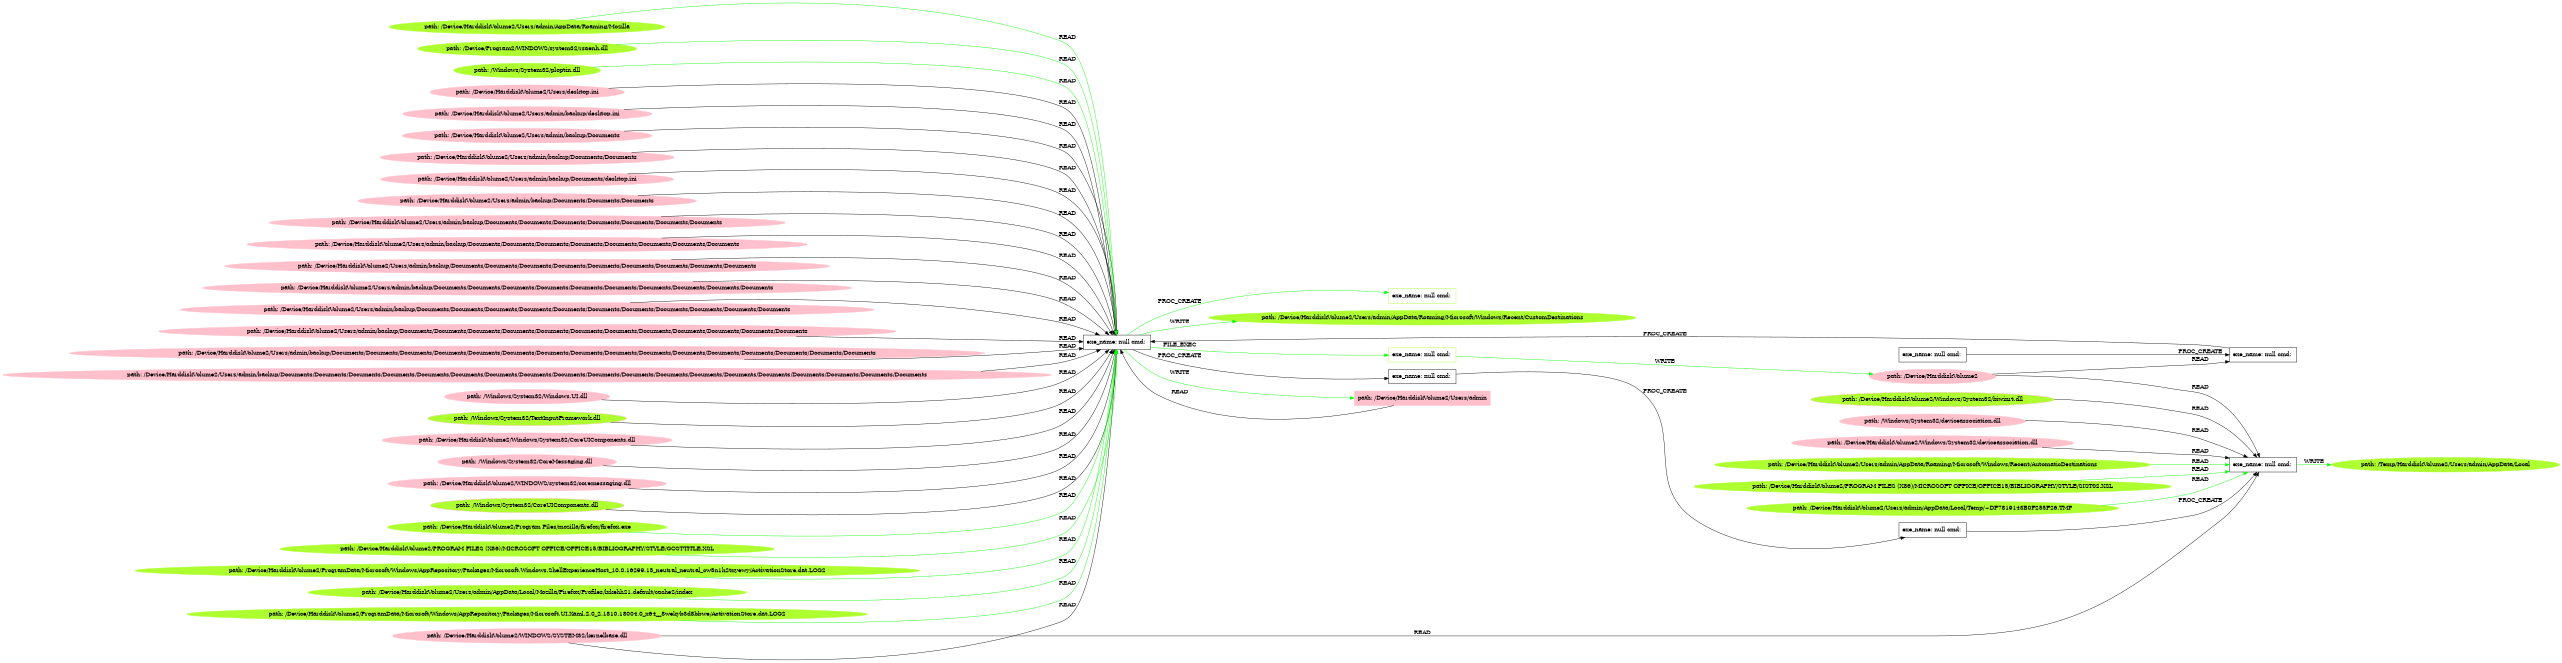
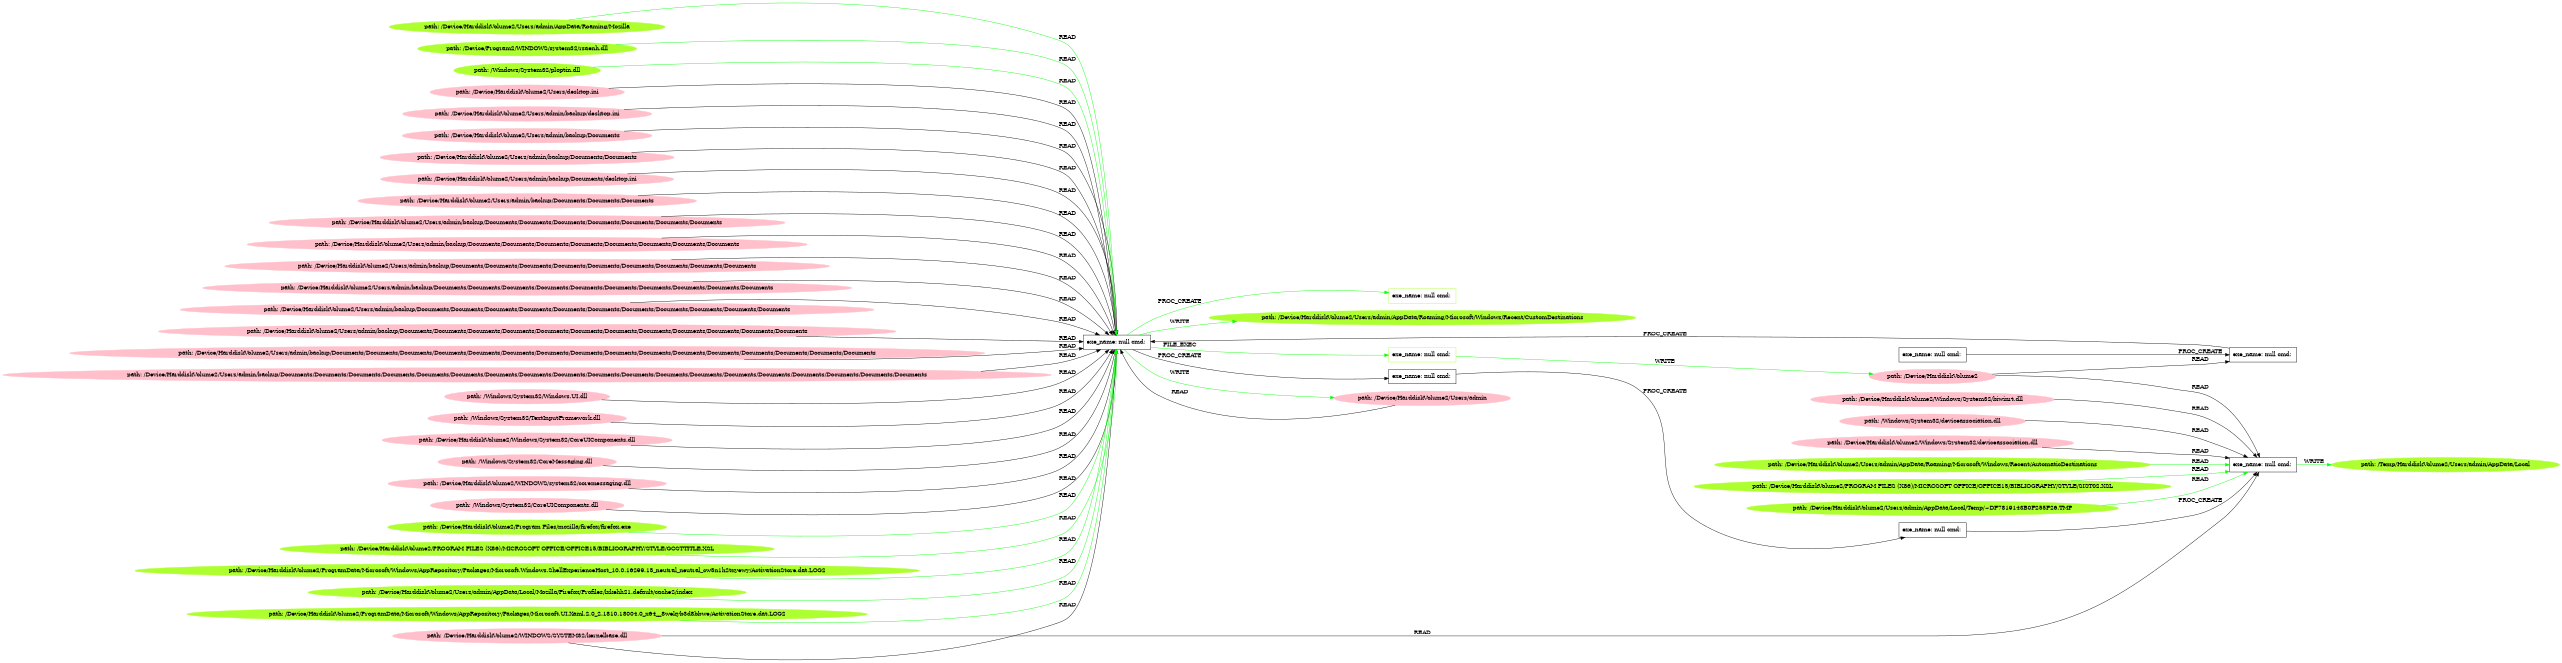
(1422, 398) -> (1422, 398)
(1933, 400) -> (1933, 400)
(527, 418) -> (527, 418)
(527, 505) -> (527, 505)
